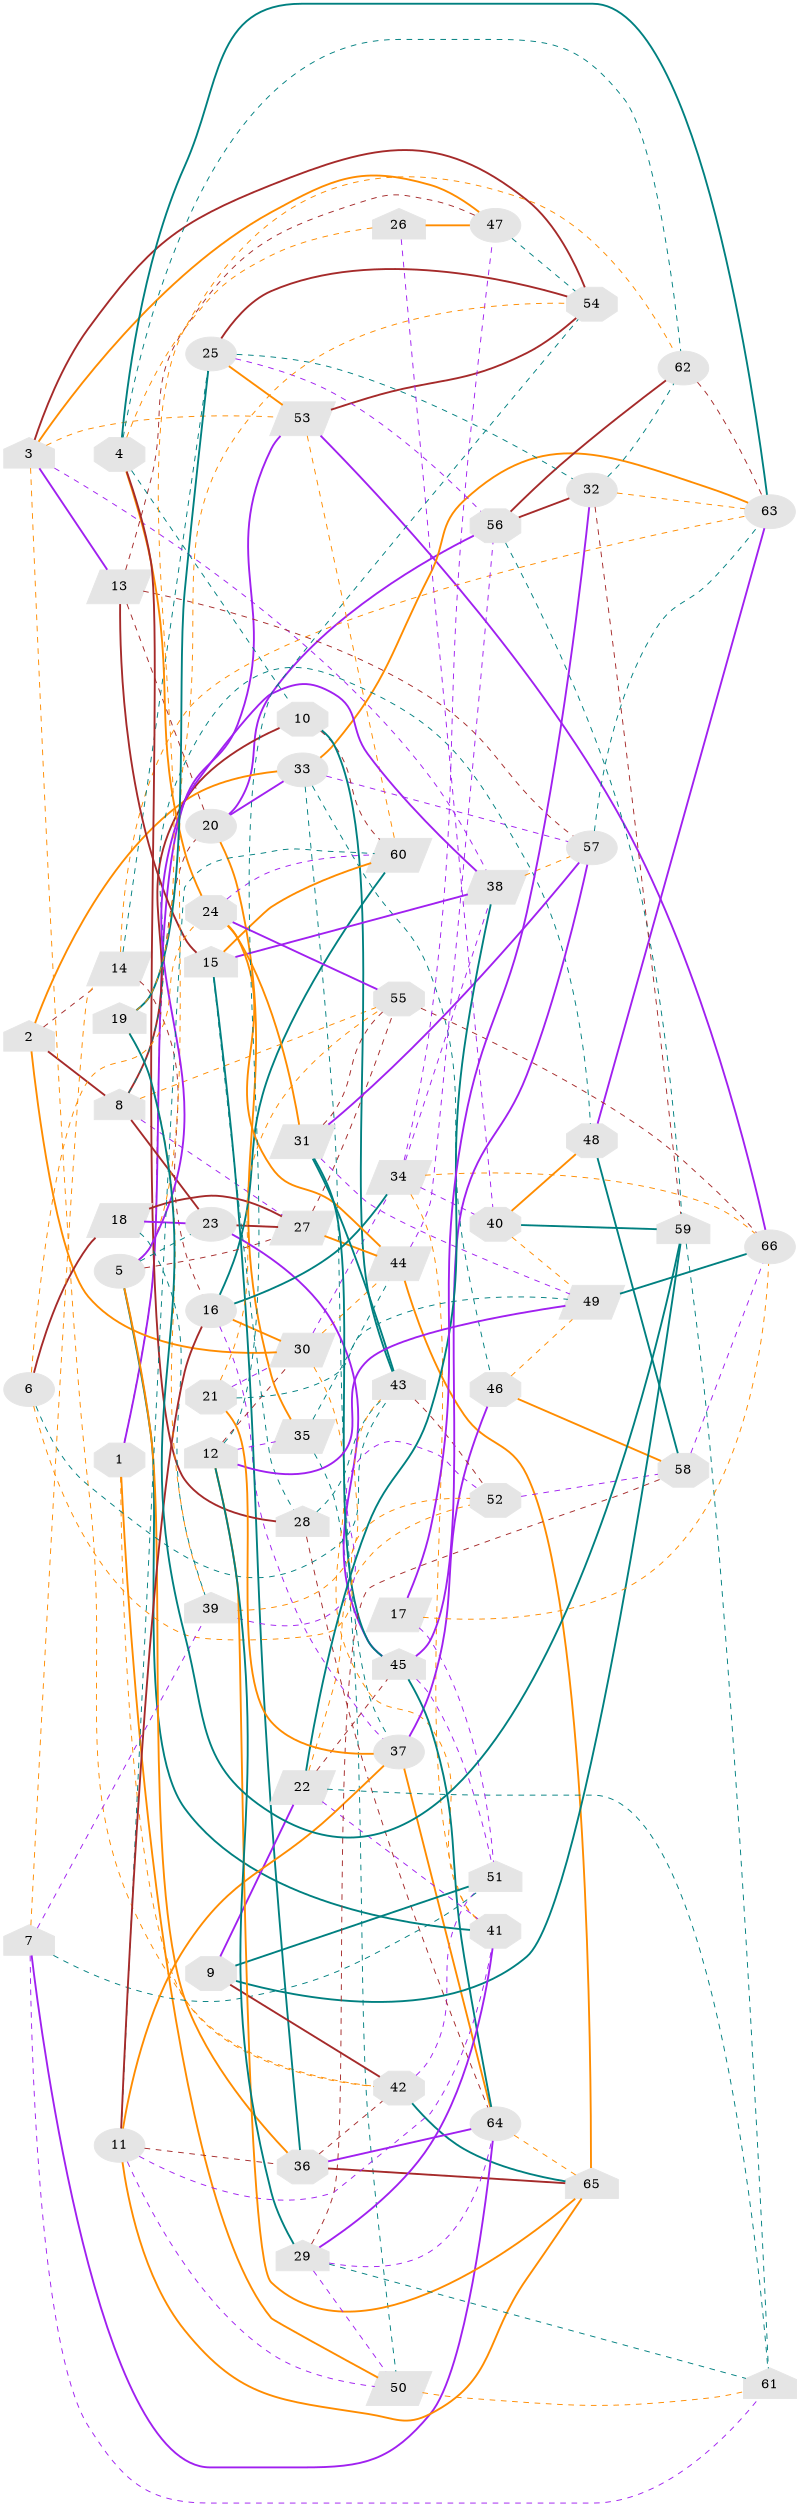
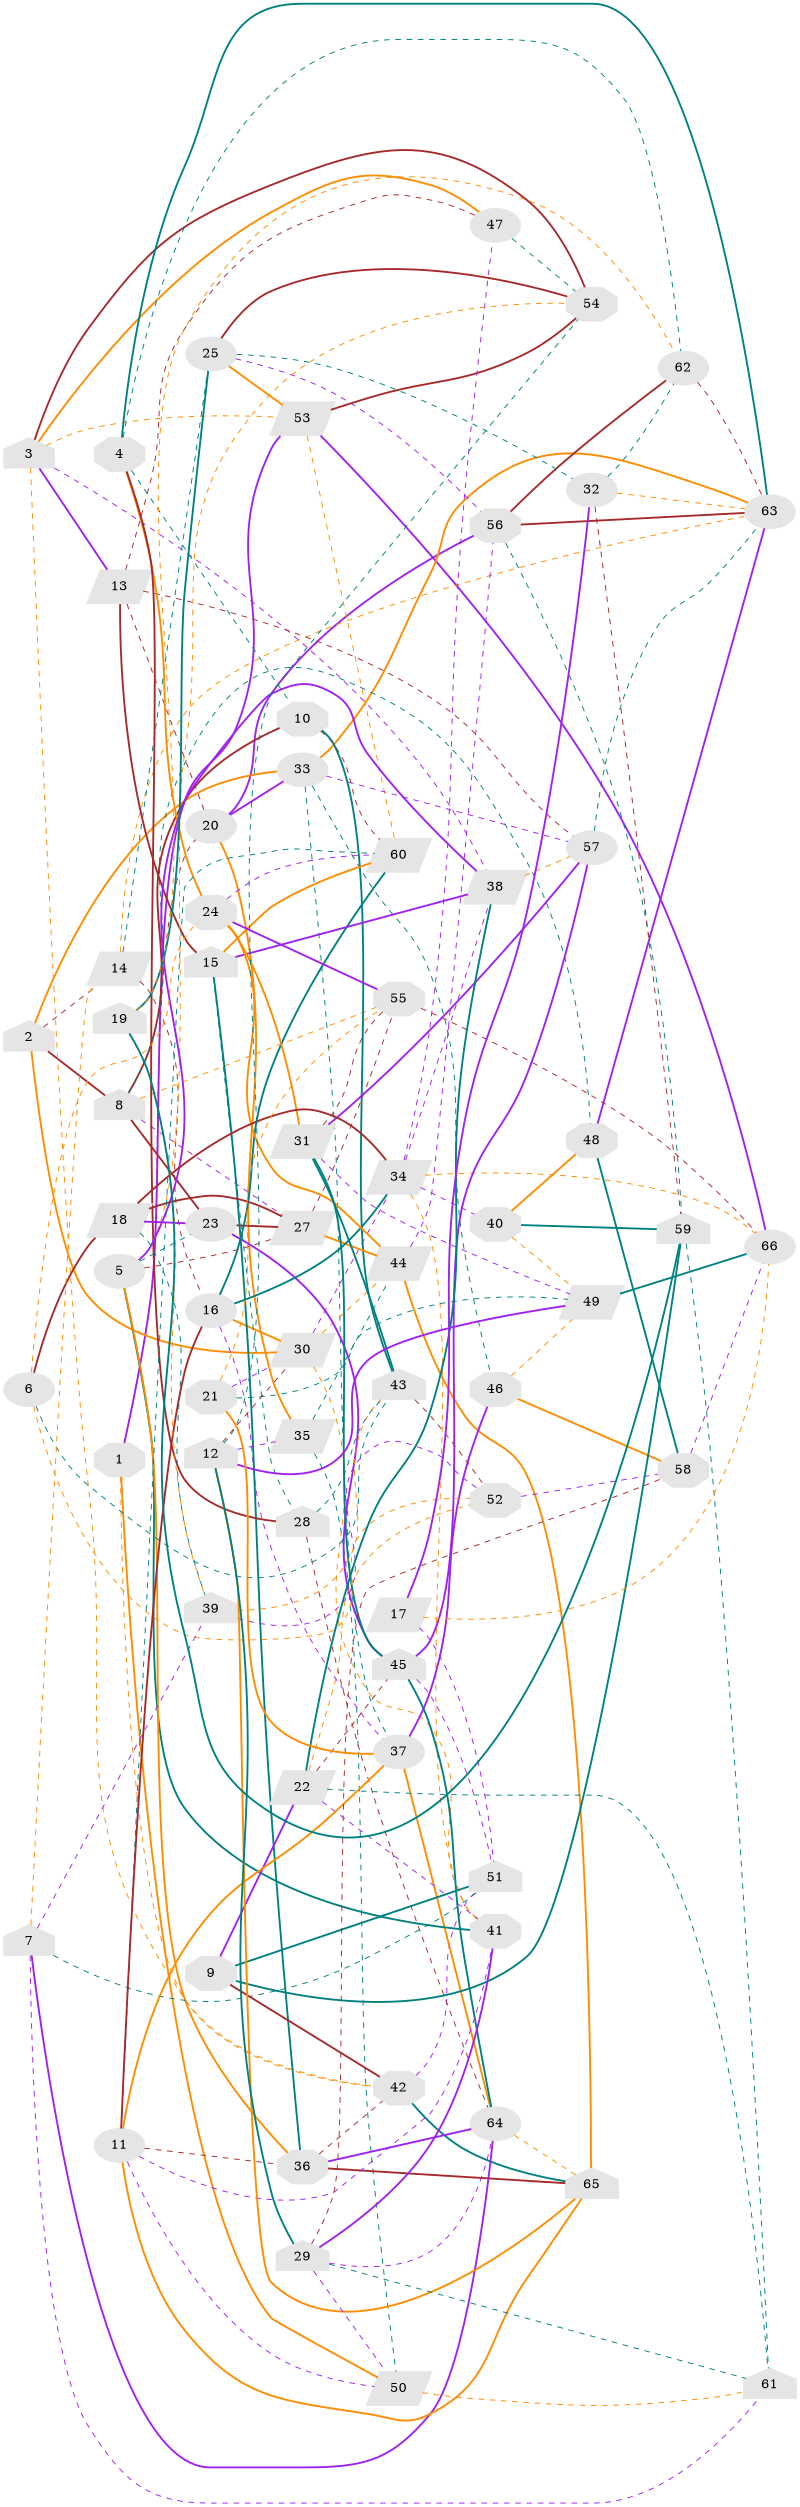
(399, 225) -> none
(544, 508) -> (633, 519)
none -> (245, 1127)
